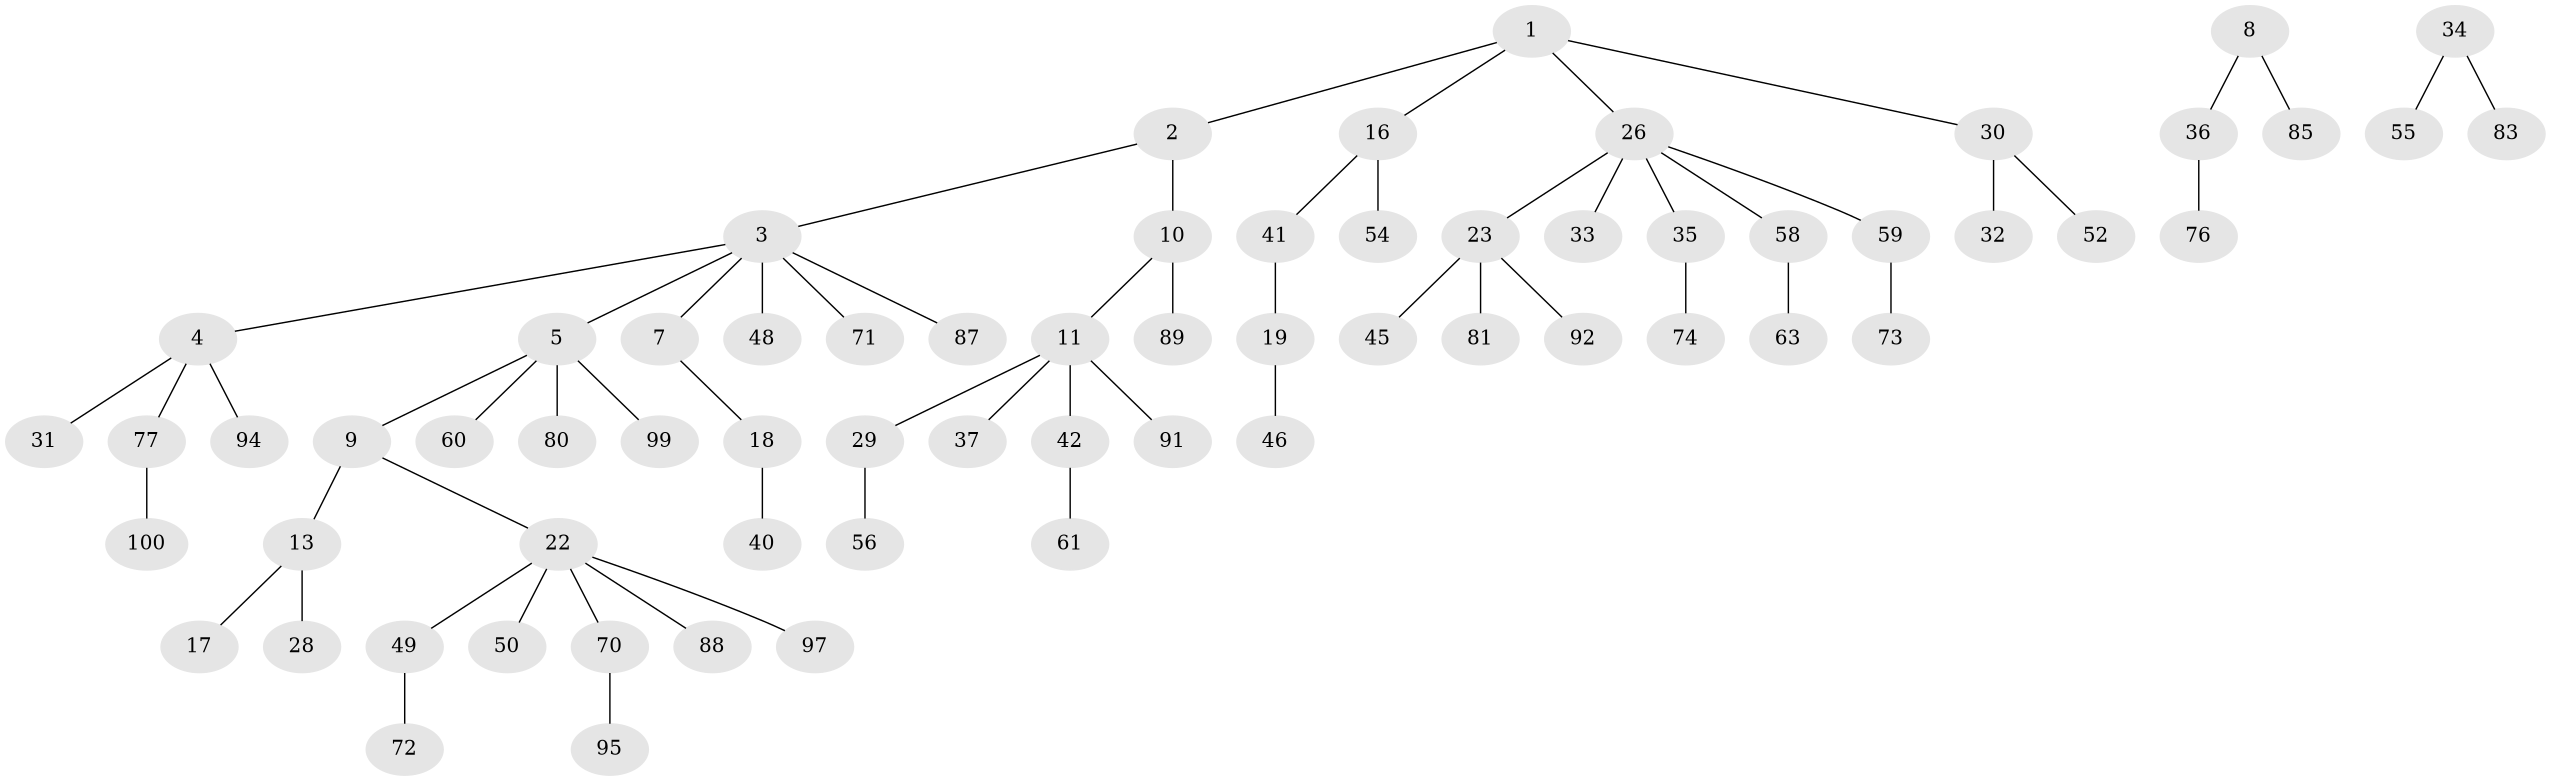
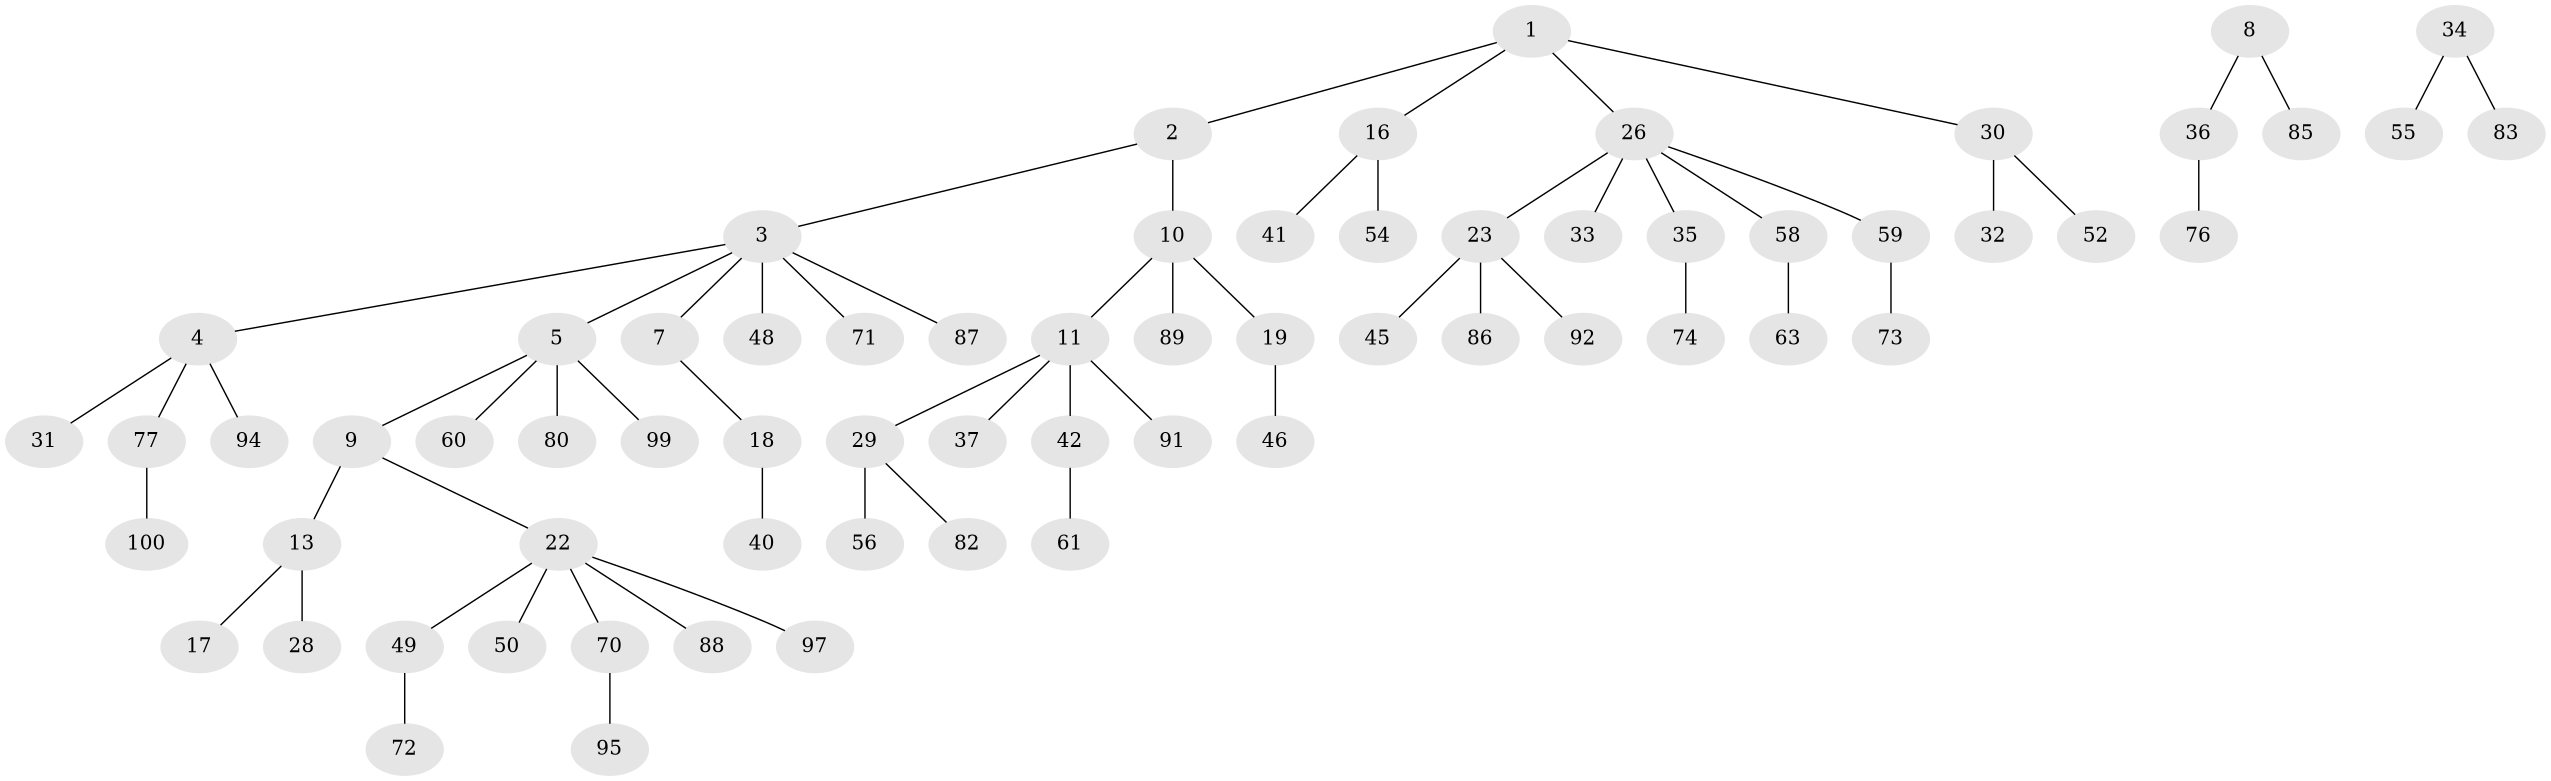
(1275, 288) -> (1224, 288)
(1481, 339) -> (1481, 339)
none -> (968, 544)
